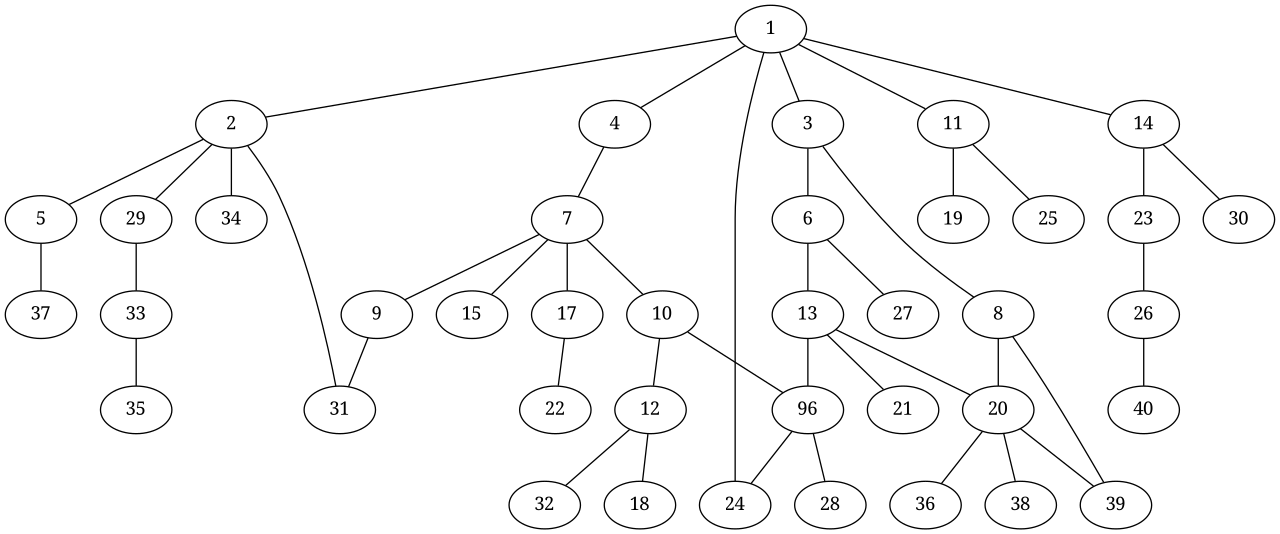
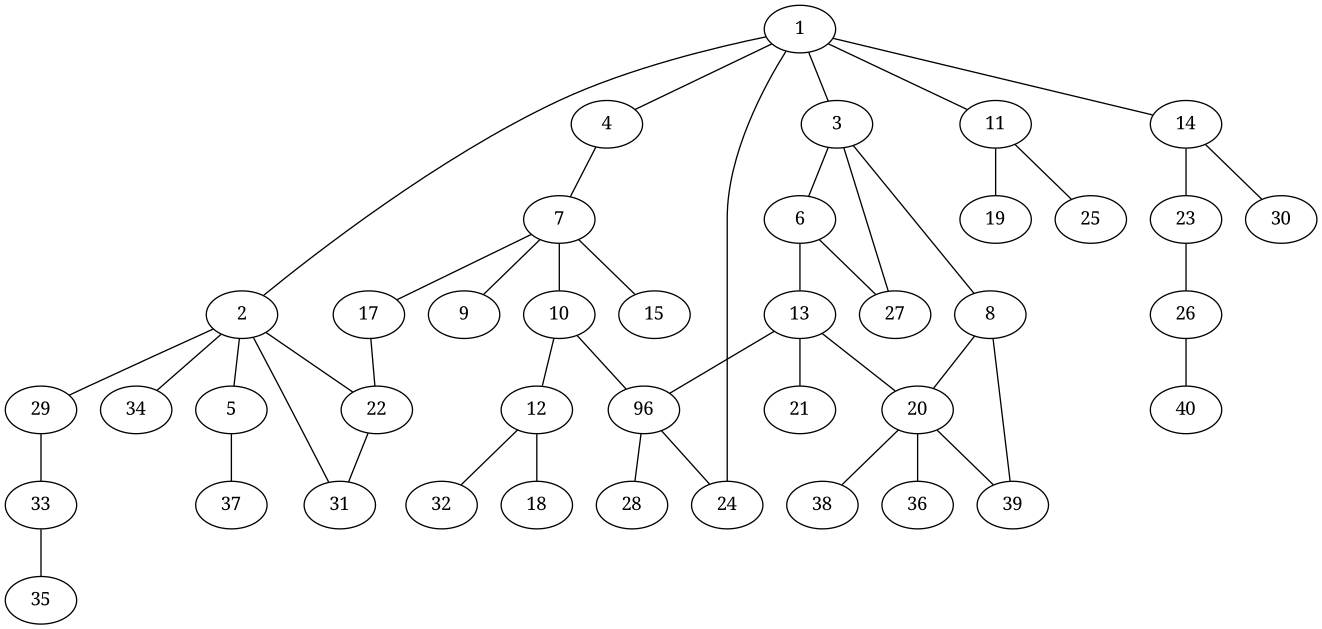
none -> (866, 220)
none -> (310, 362)
(358, 362) -> (358, 458)
